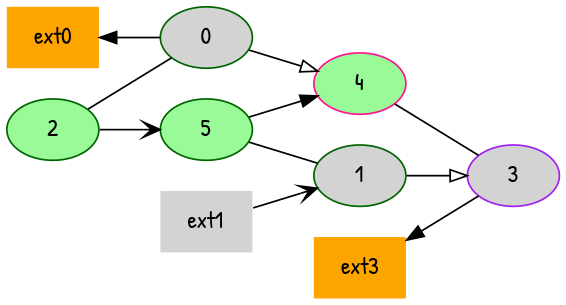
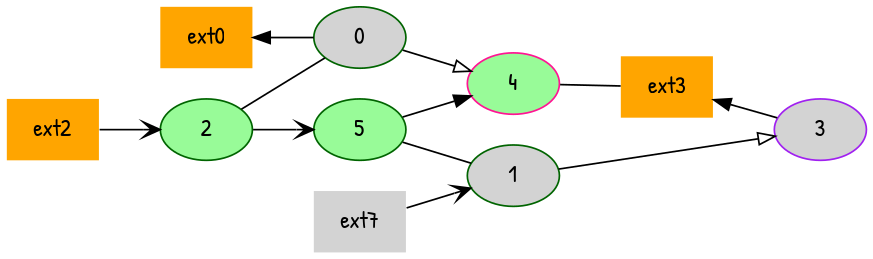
none -> (53, 130)
(437, 130) -> (590, 85)
(206, 222) -> (360, 222)
